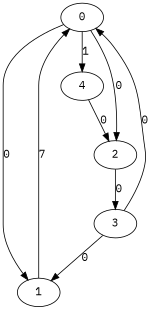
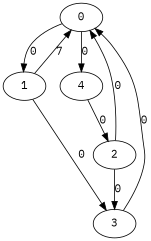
(86, 52) -> (85, 52)
(112, 79) -> (113, 87)
(80, 255) -> (67, 152)
